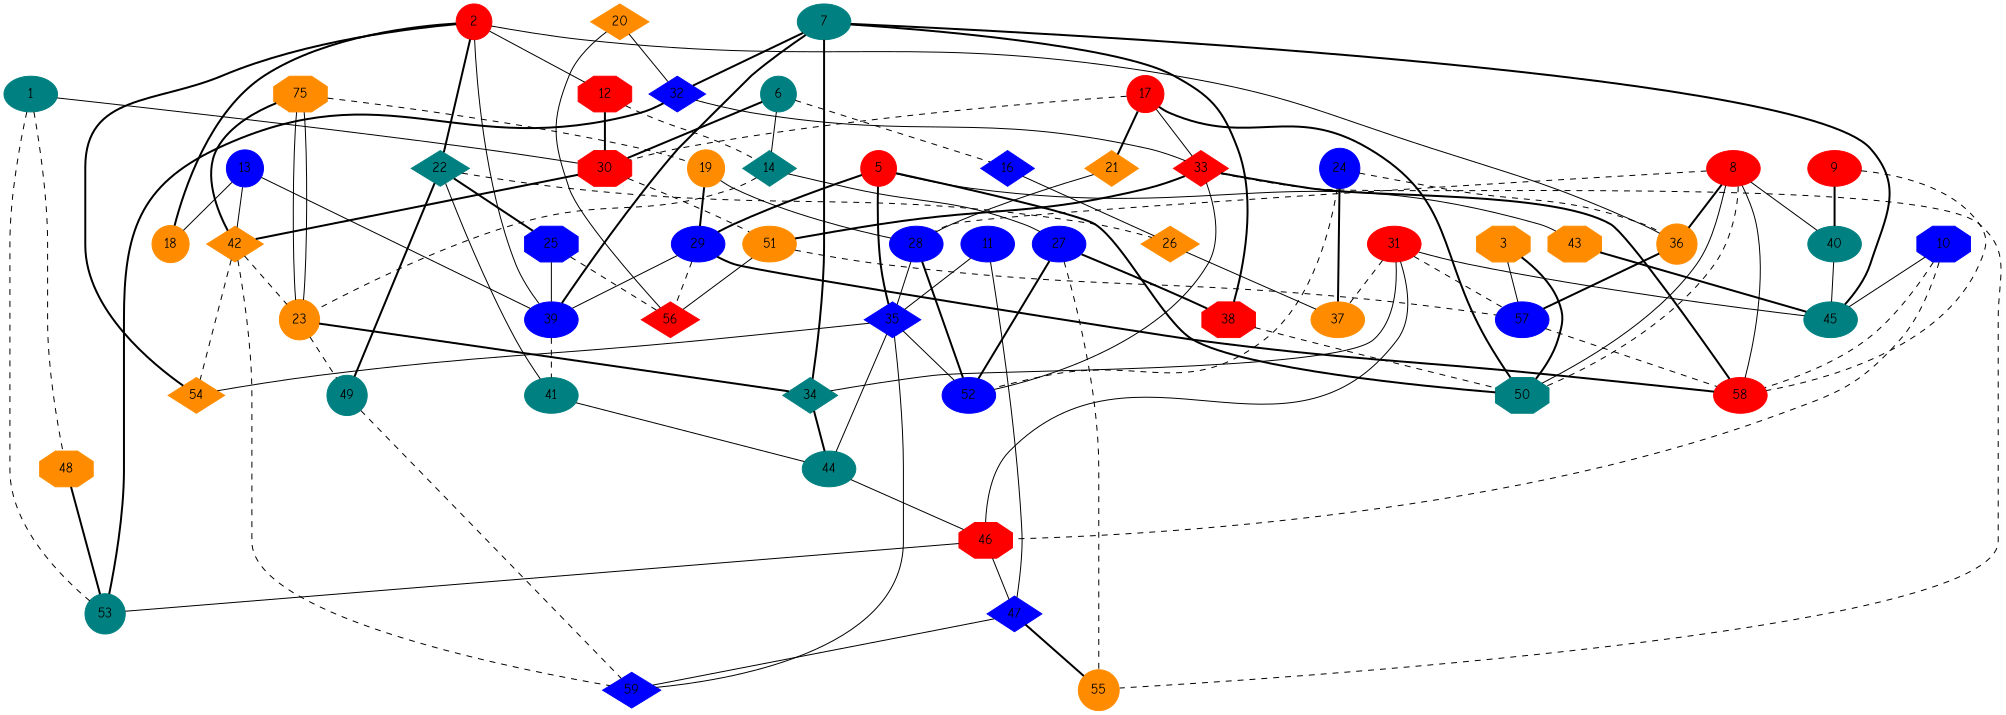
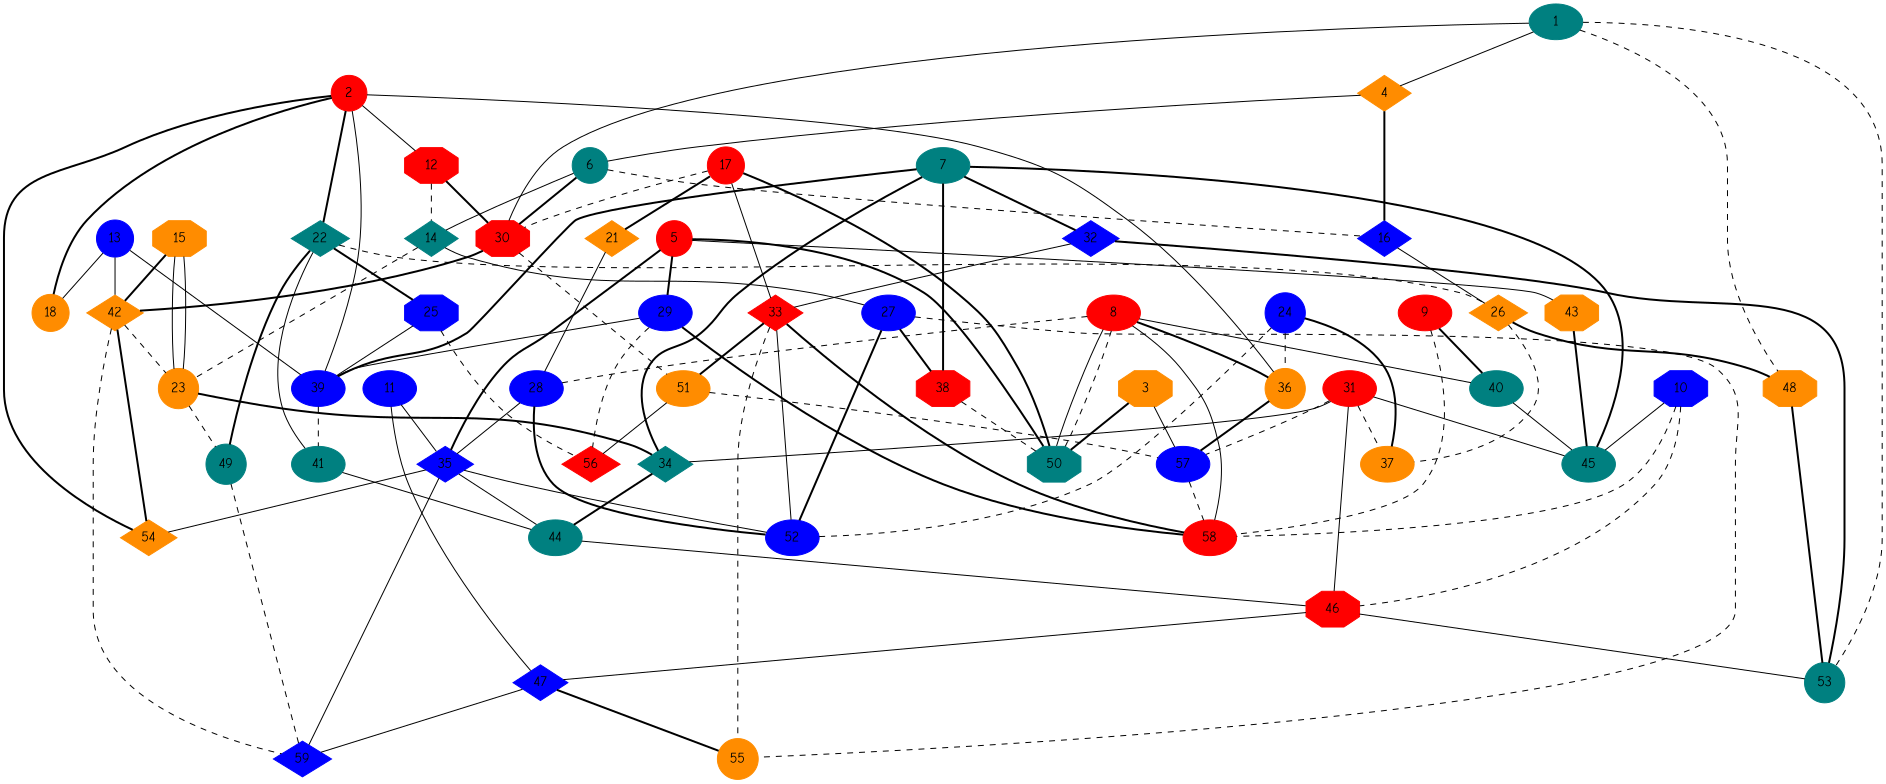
(620, 22) -> none
none -> (1384, 93)
(300, 94) -> (179, 239)
(706, 168) -> none
(1251, 281) -> (1518, 424)
(216, 320) -> (132, 425)
none -> (1706, 358)
